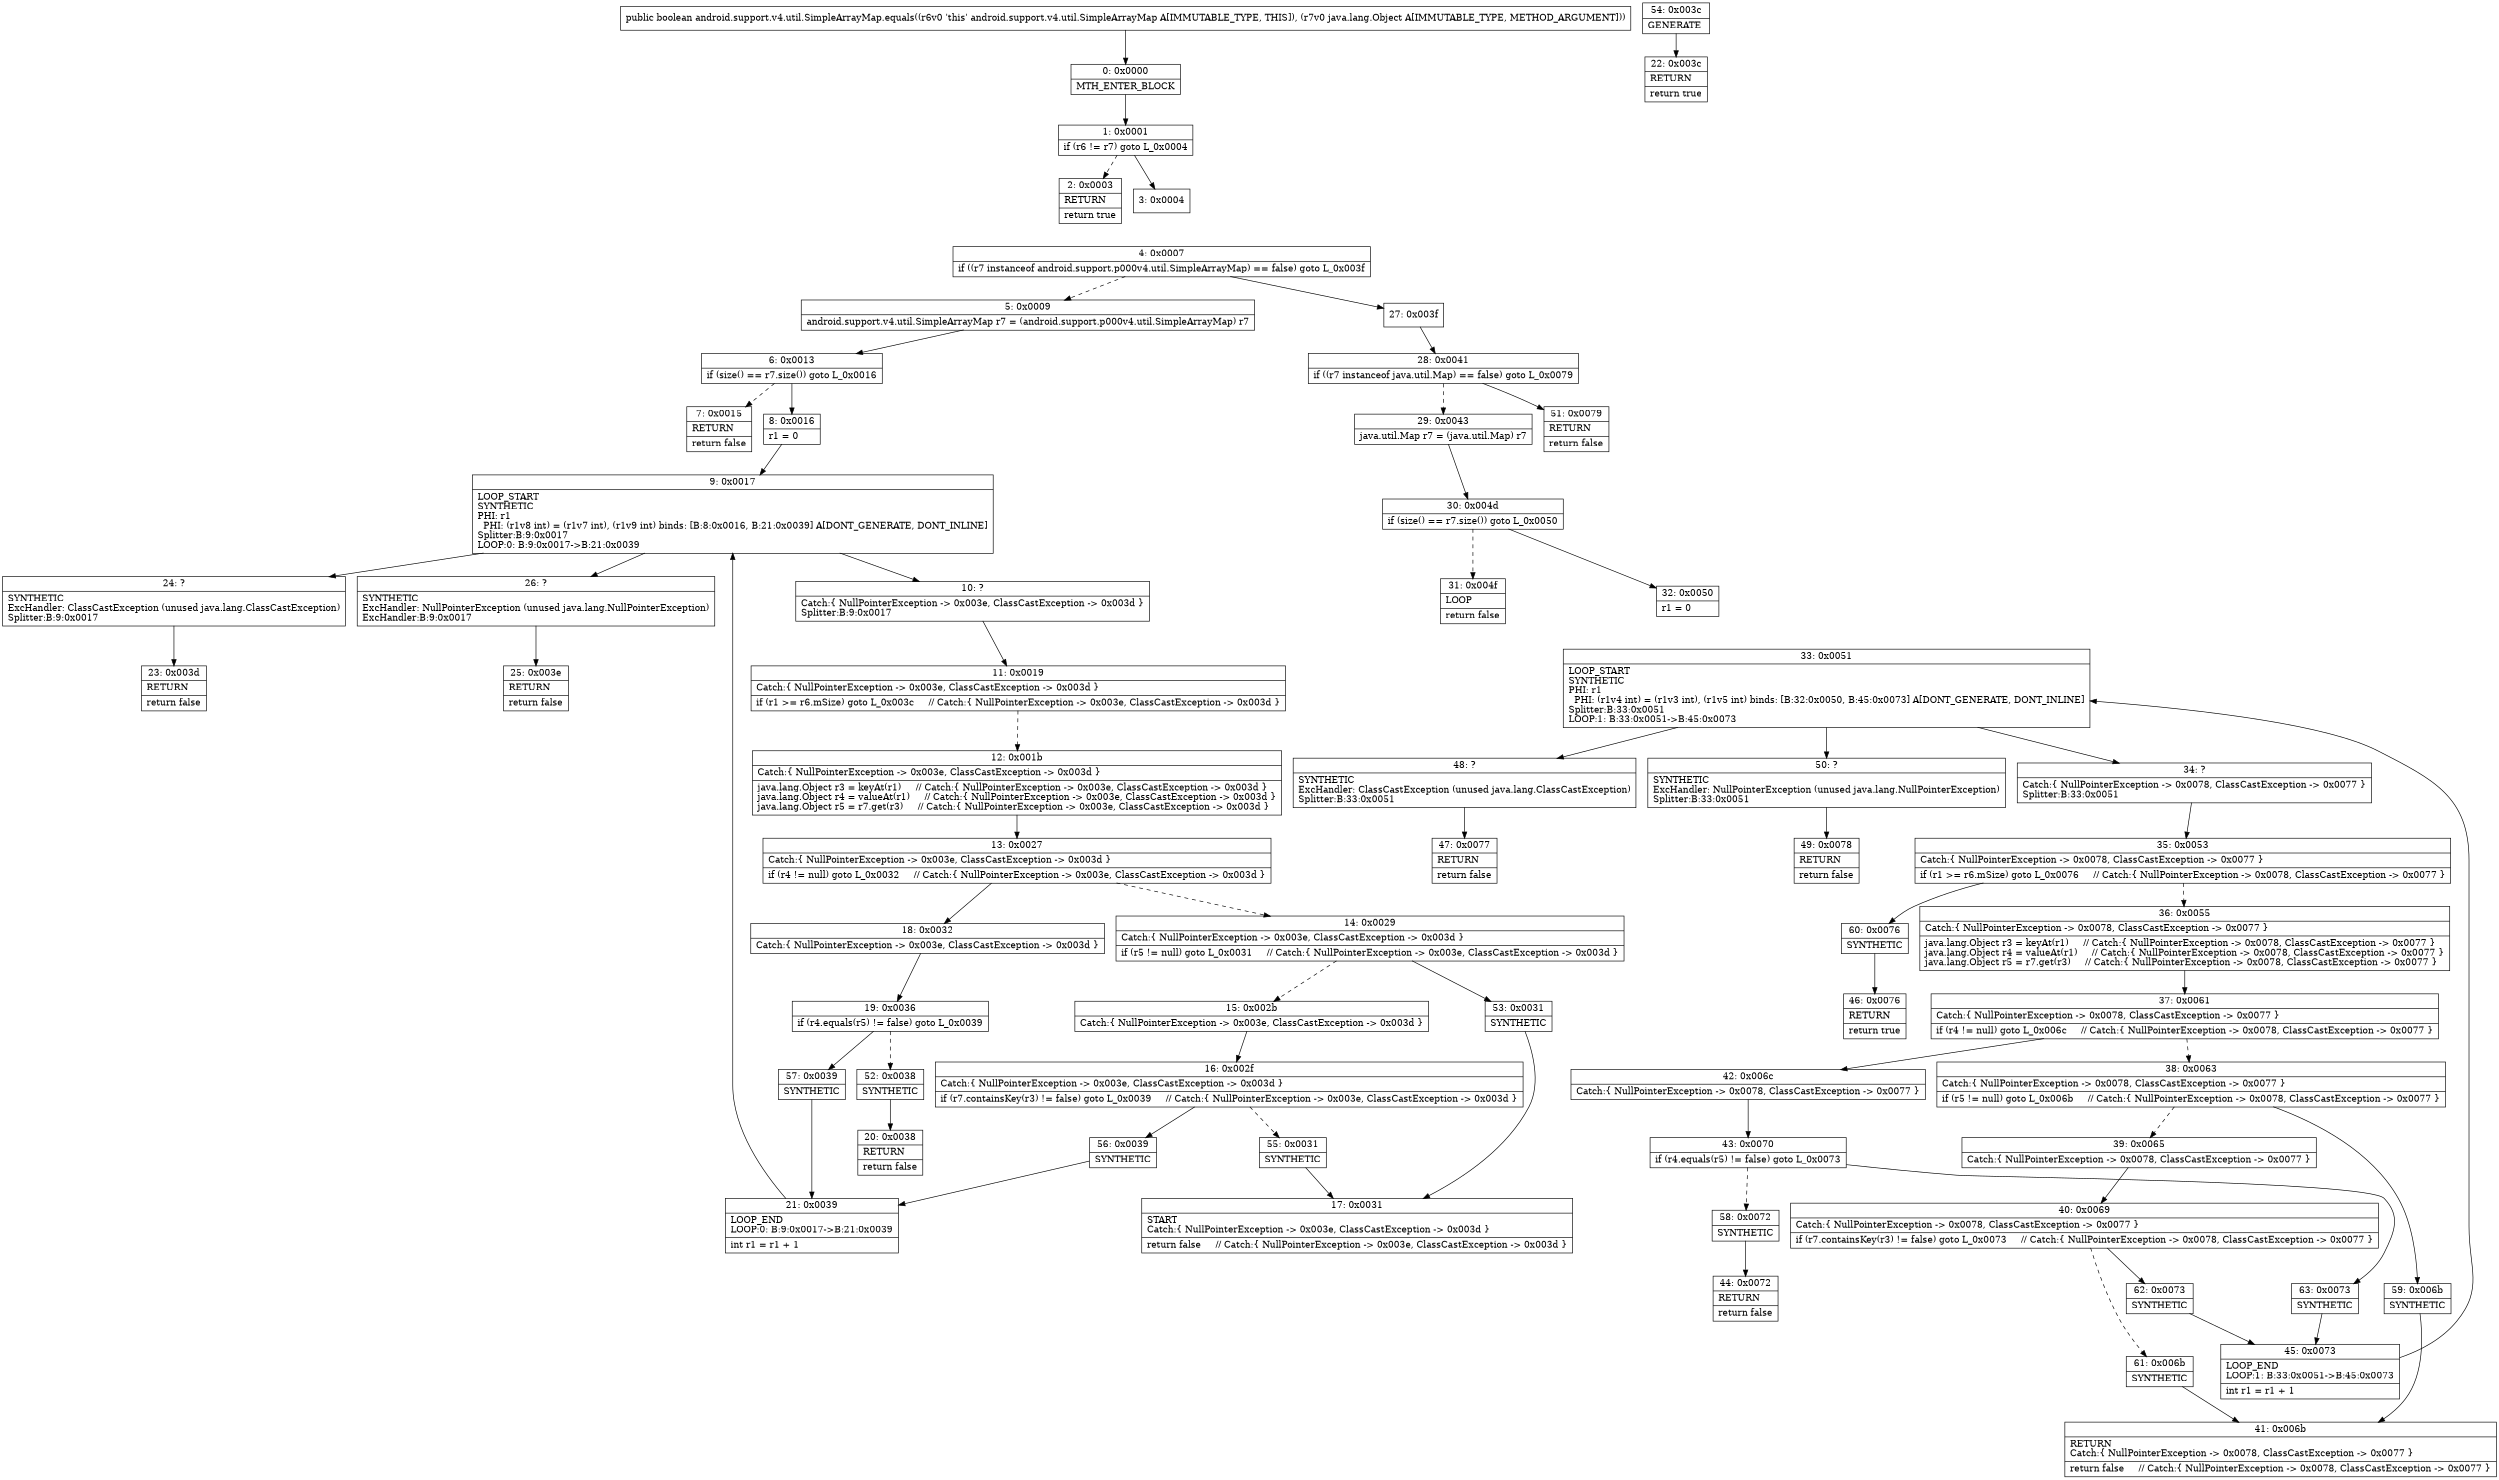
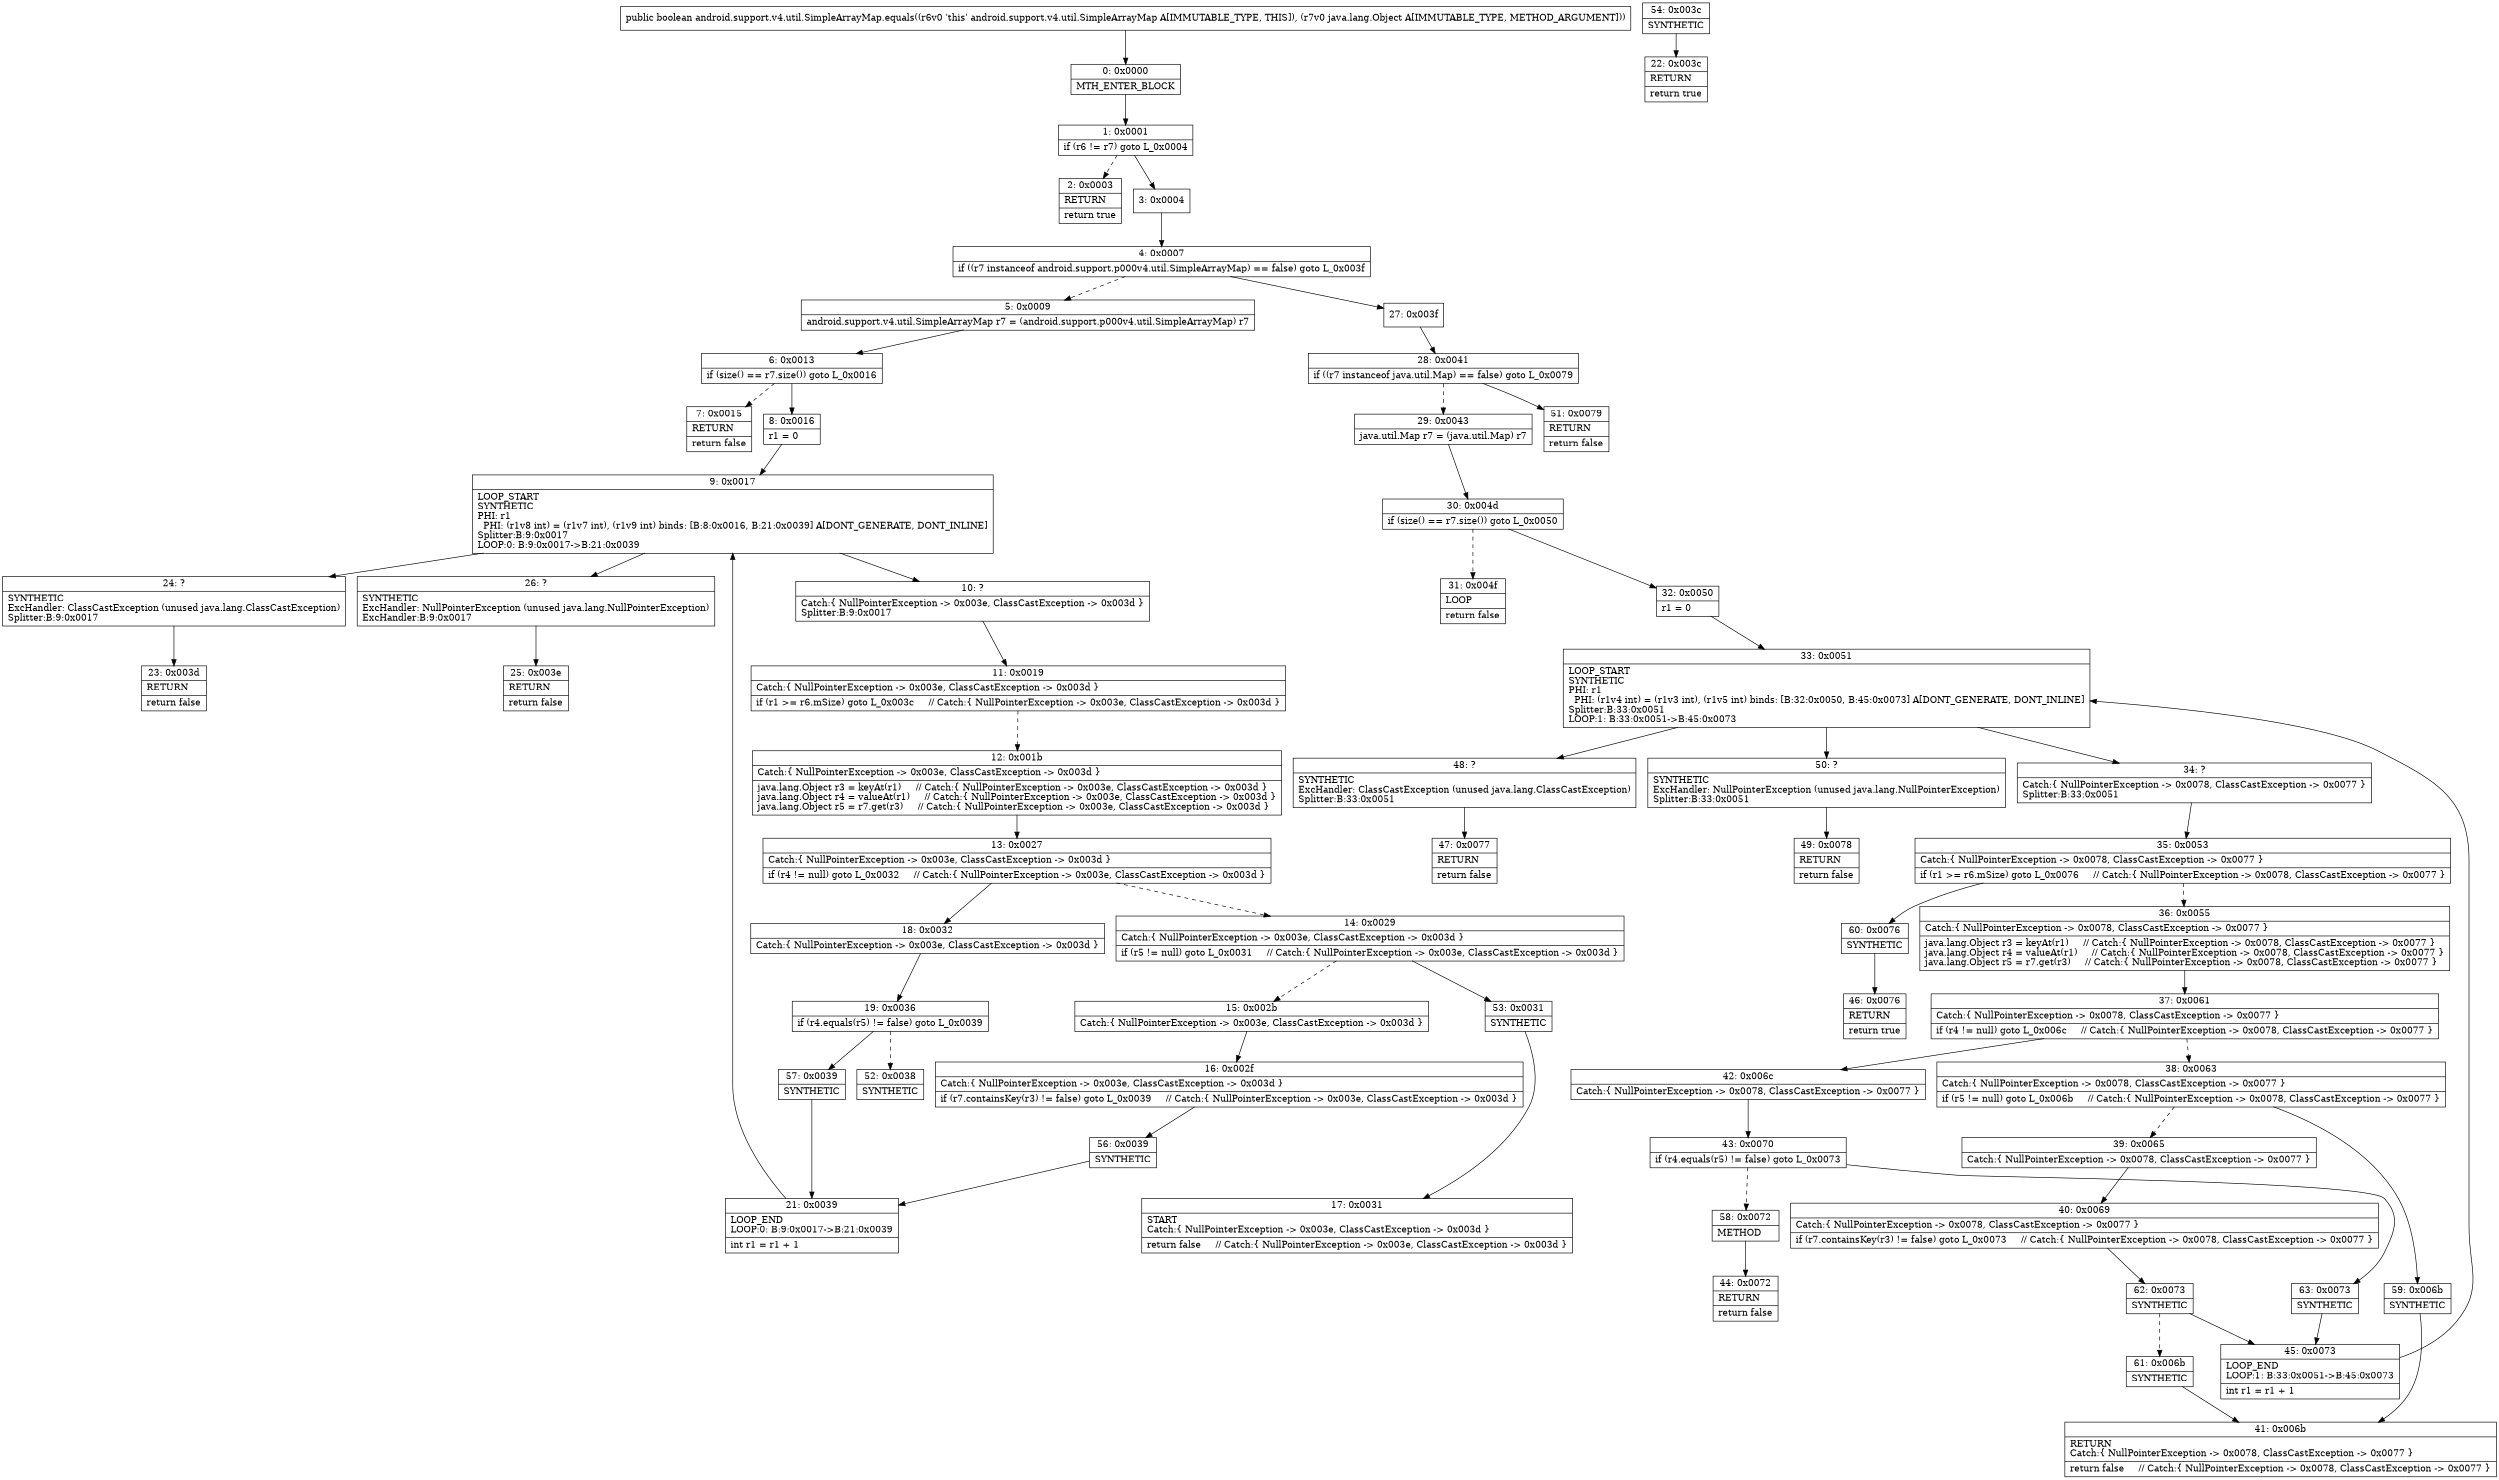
(1675, 26) -> (1676, 26)
none -> (1162, 227)
none -> (1735, 631)
(890, 1153) -> none
(1293, 1153) -> none
(1746, 1233) -> (1739, 1233)
(2111, 1303) -> (2160, 1332)
